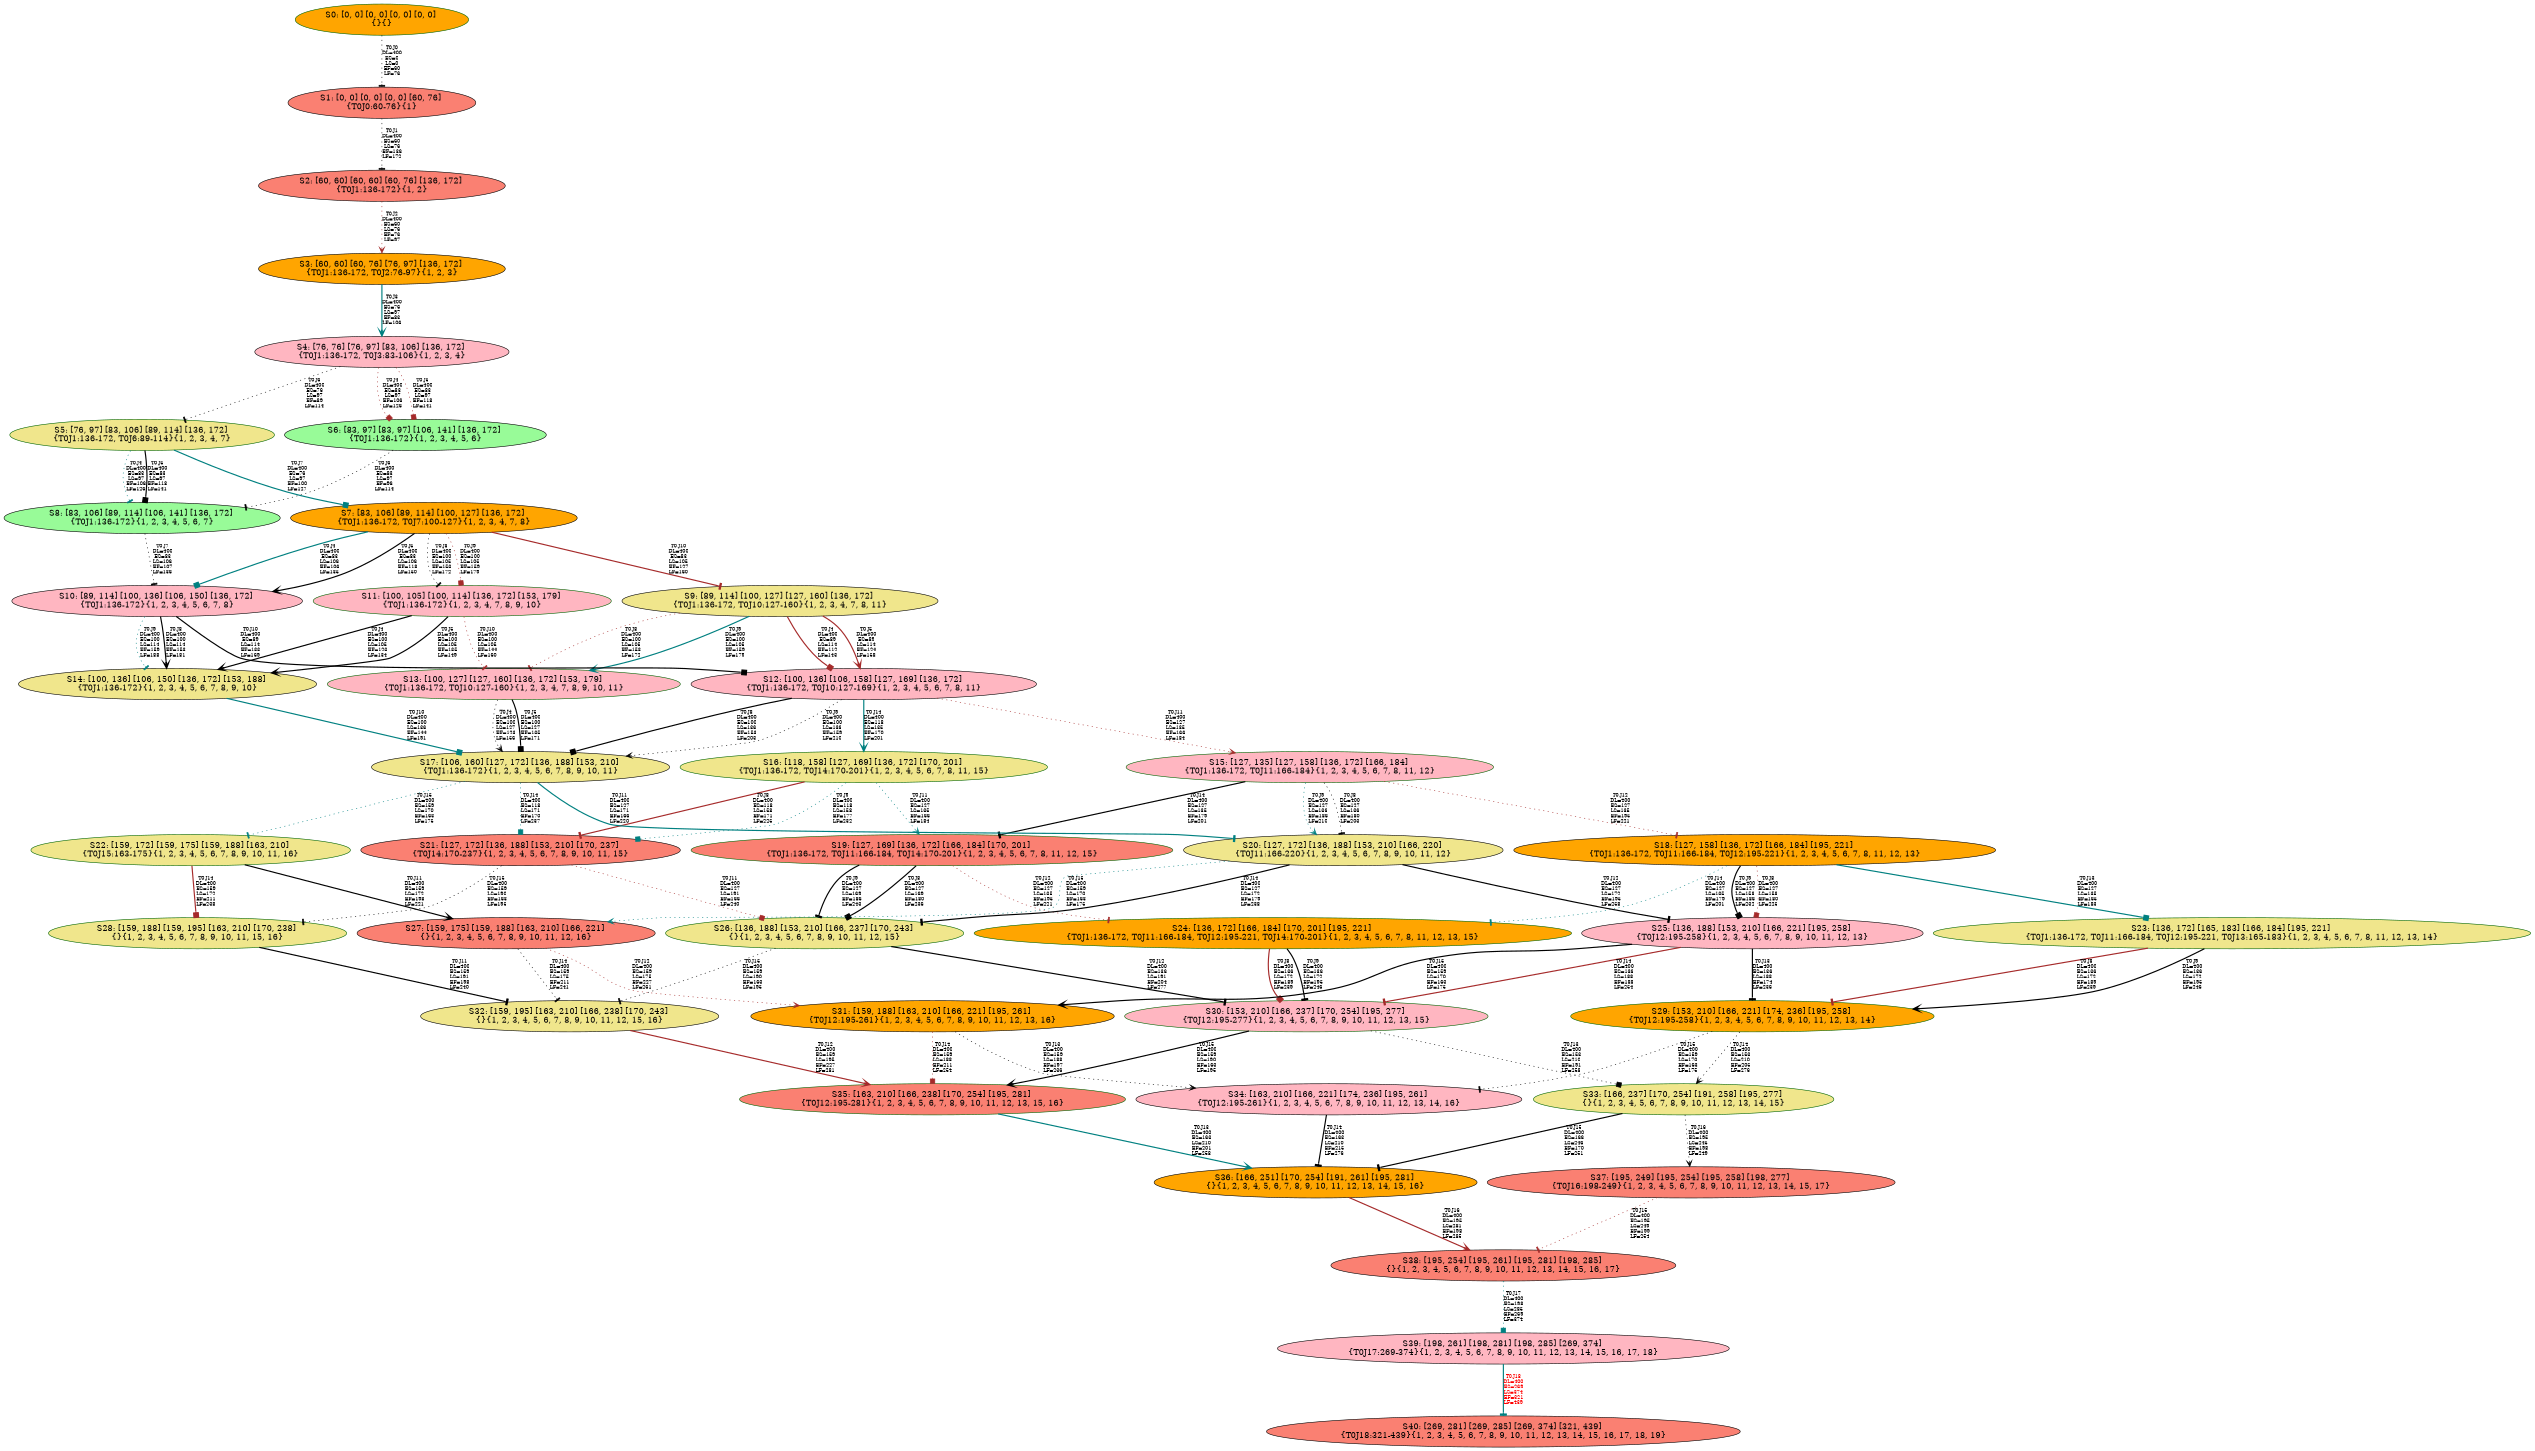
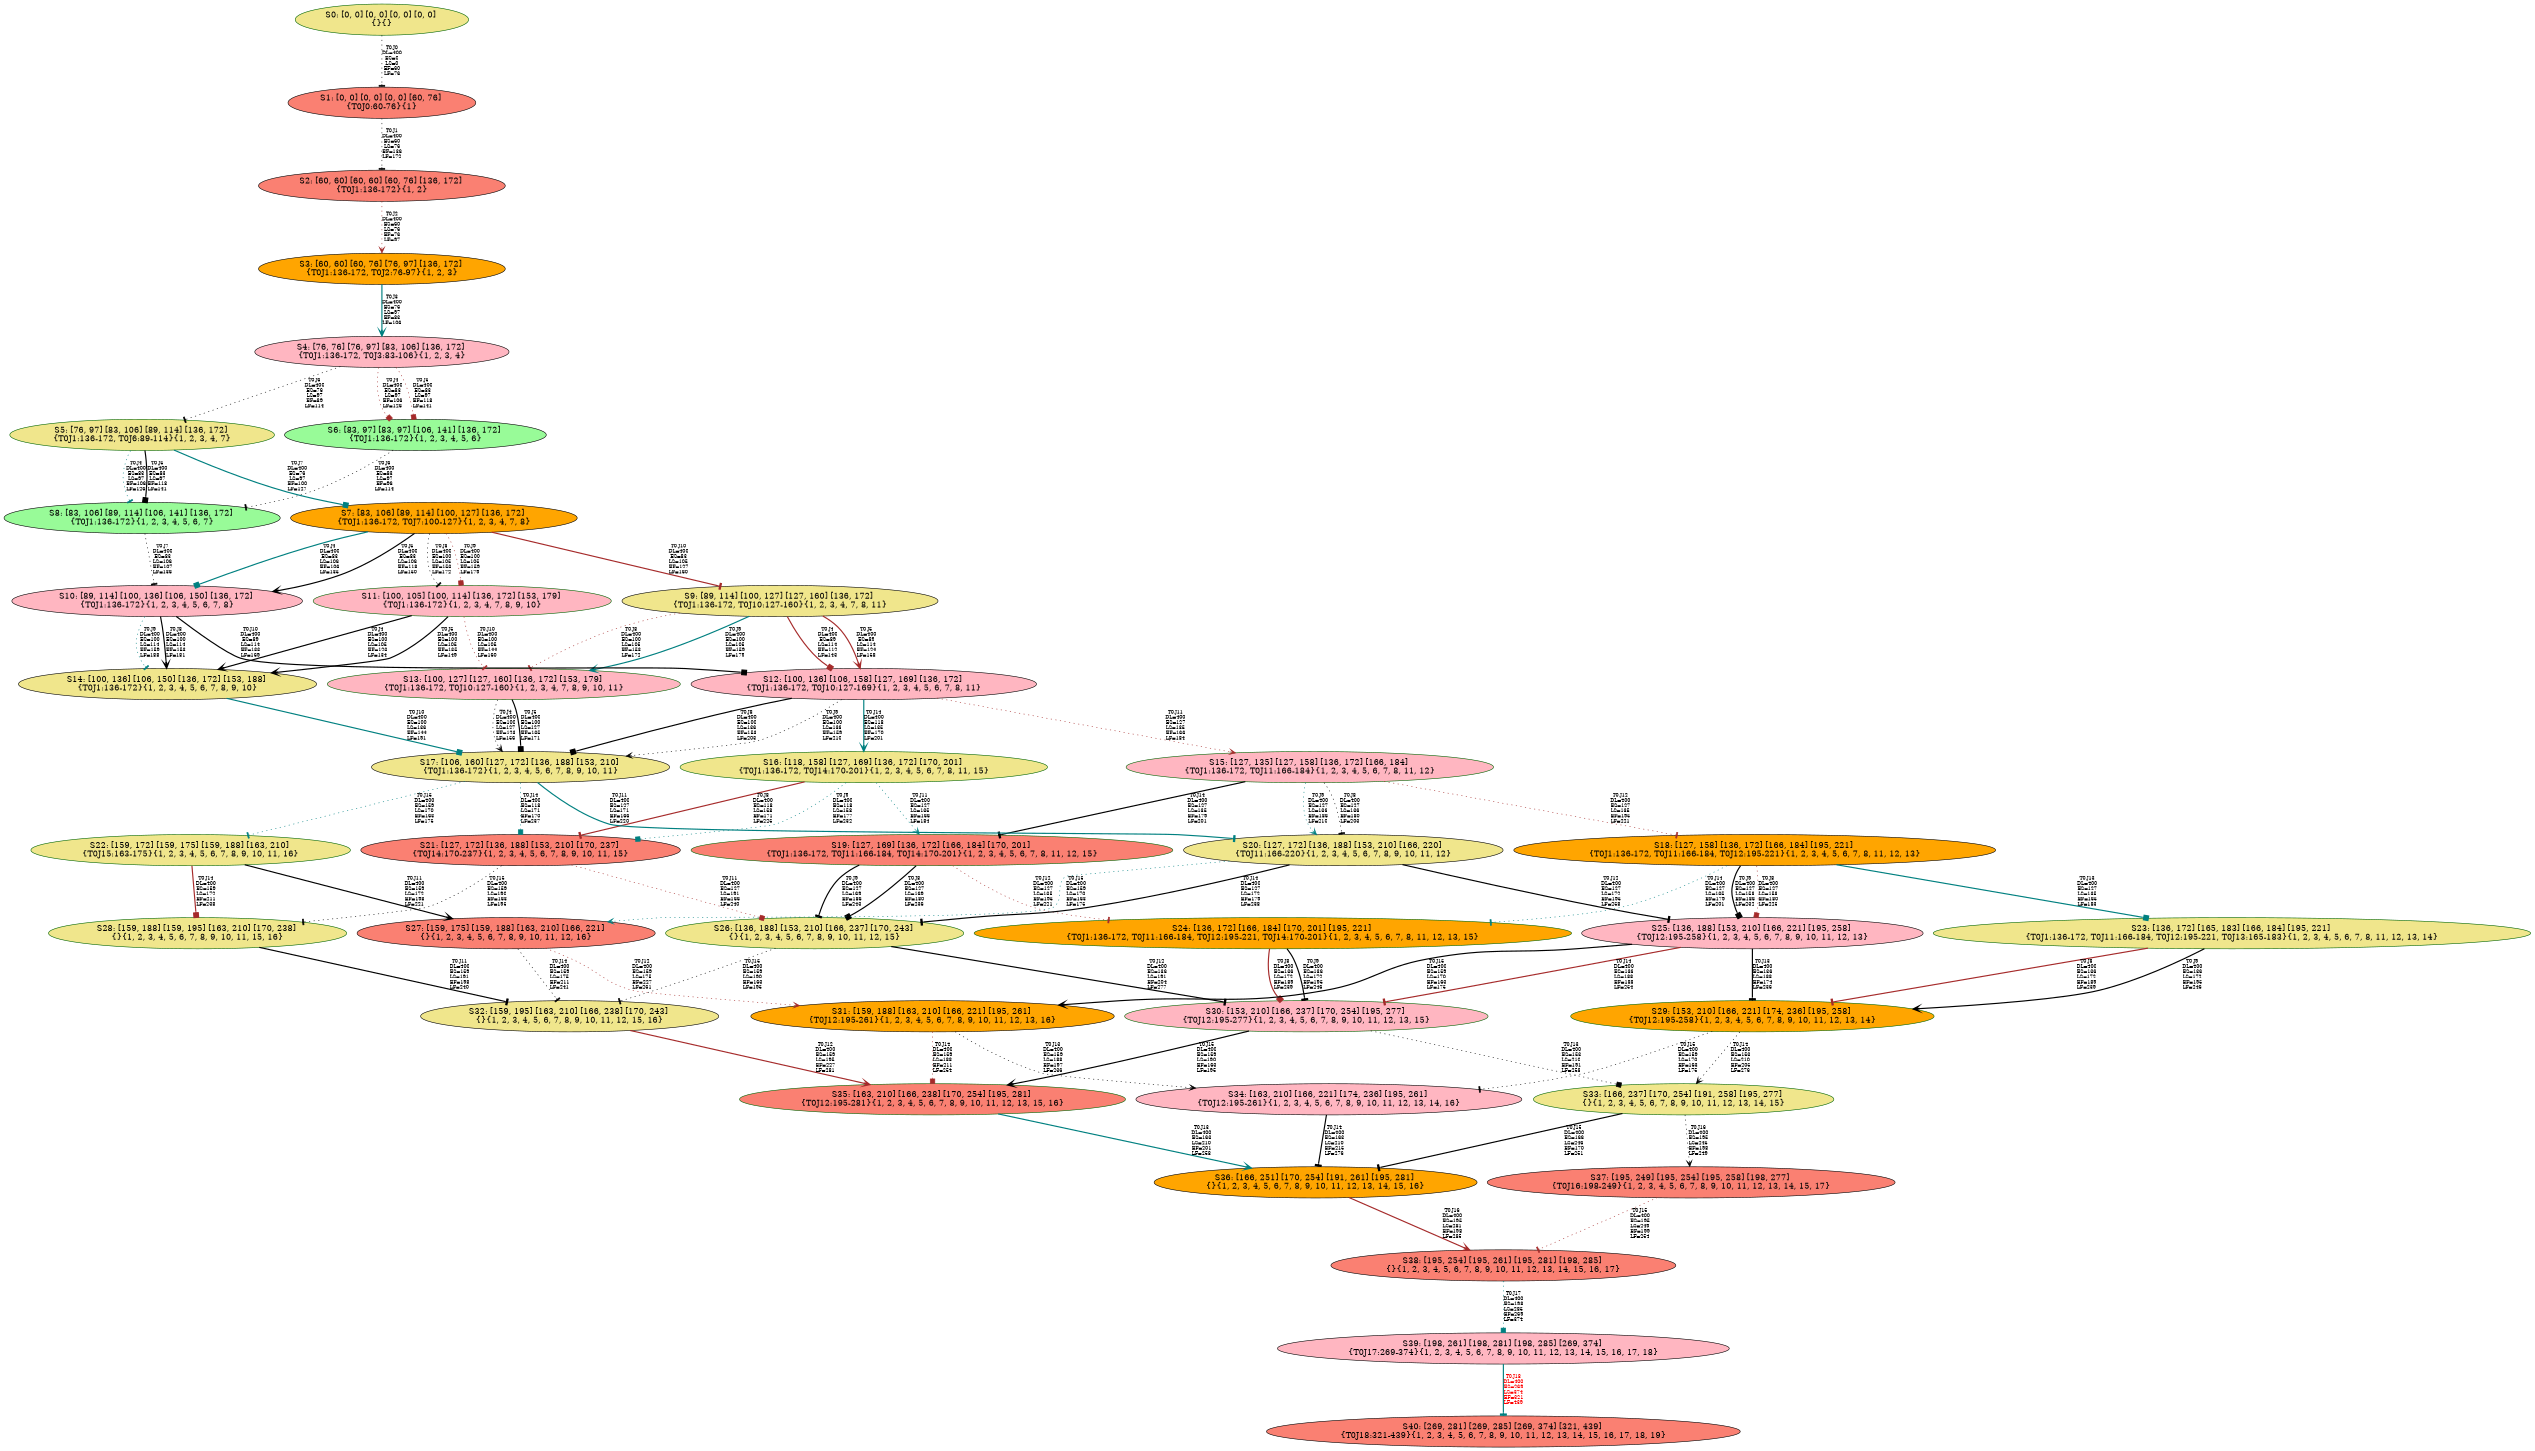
(382, 20) -> (382, 20)
